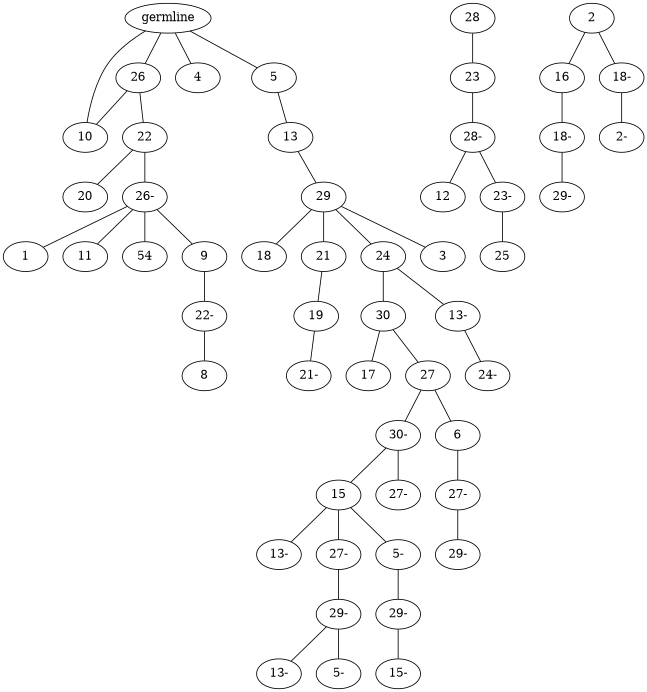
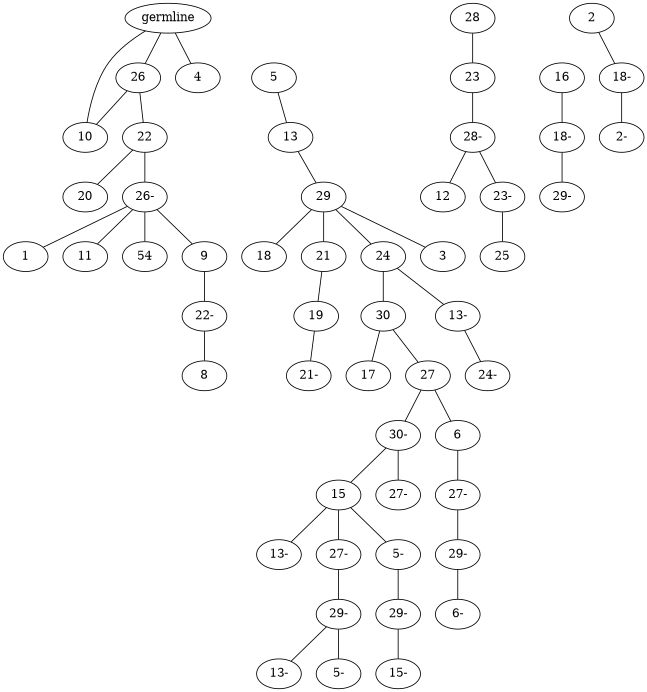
(577, 48) -> none
(224, 49) -> none
none -> (458, 614)
